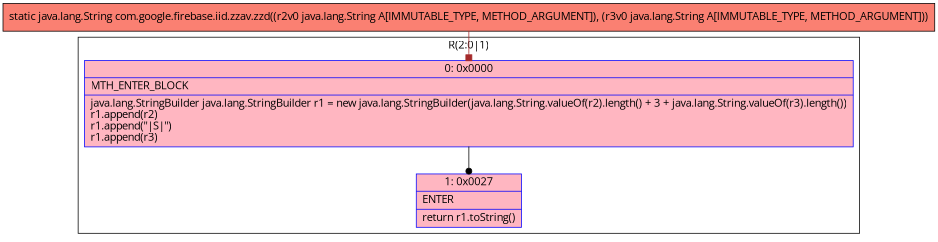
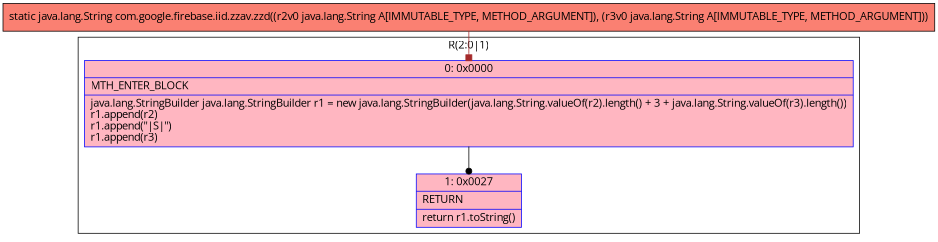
(438, 200) -> (443, 200)
